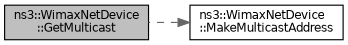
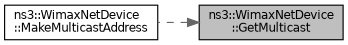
(163, 22) -> (173, 22)
